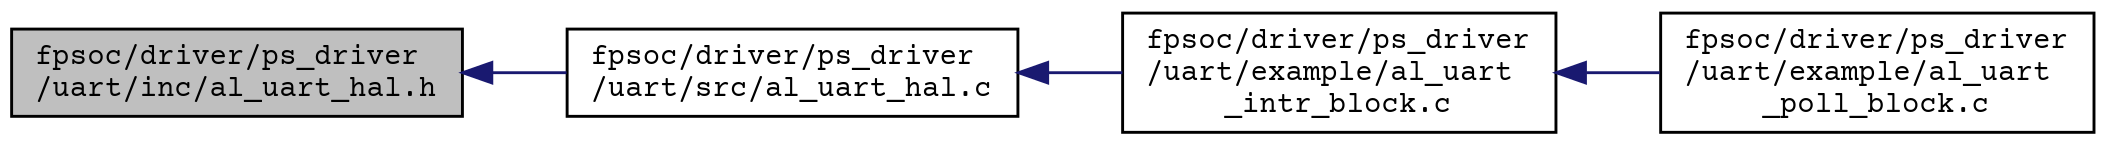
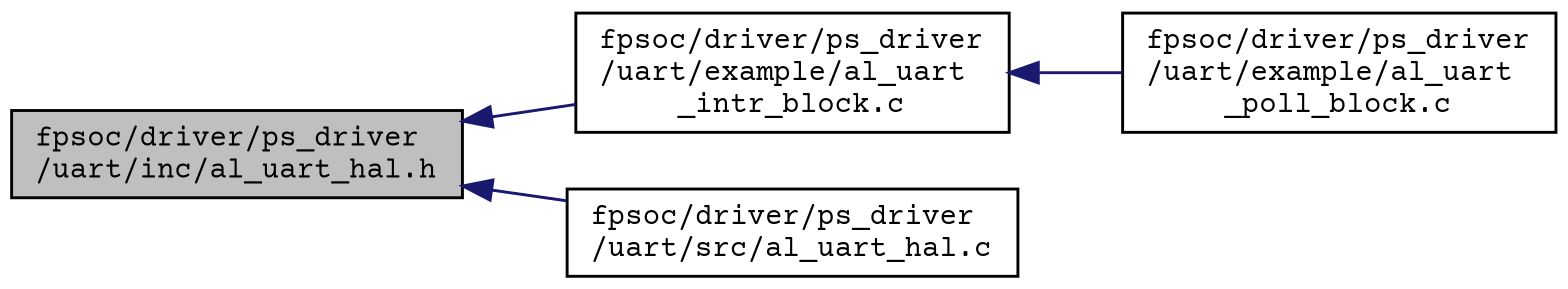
(1085, 73) -> (534, 111)
